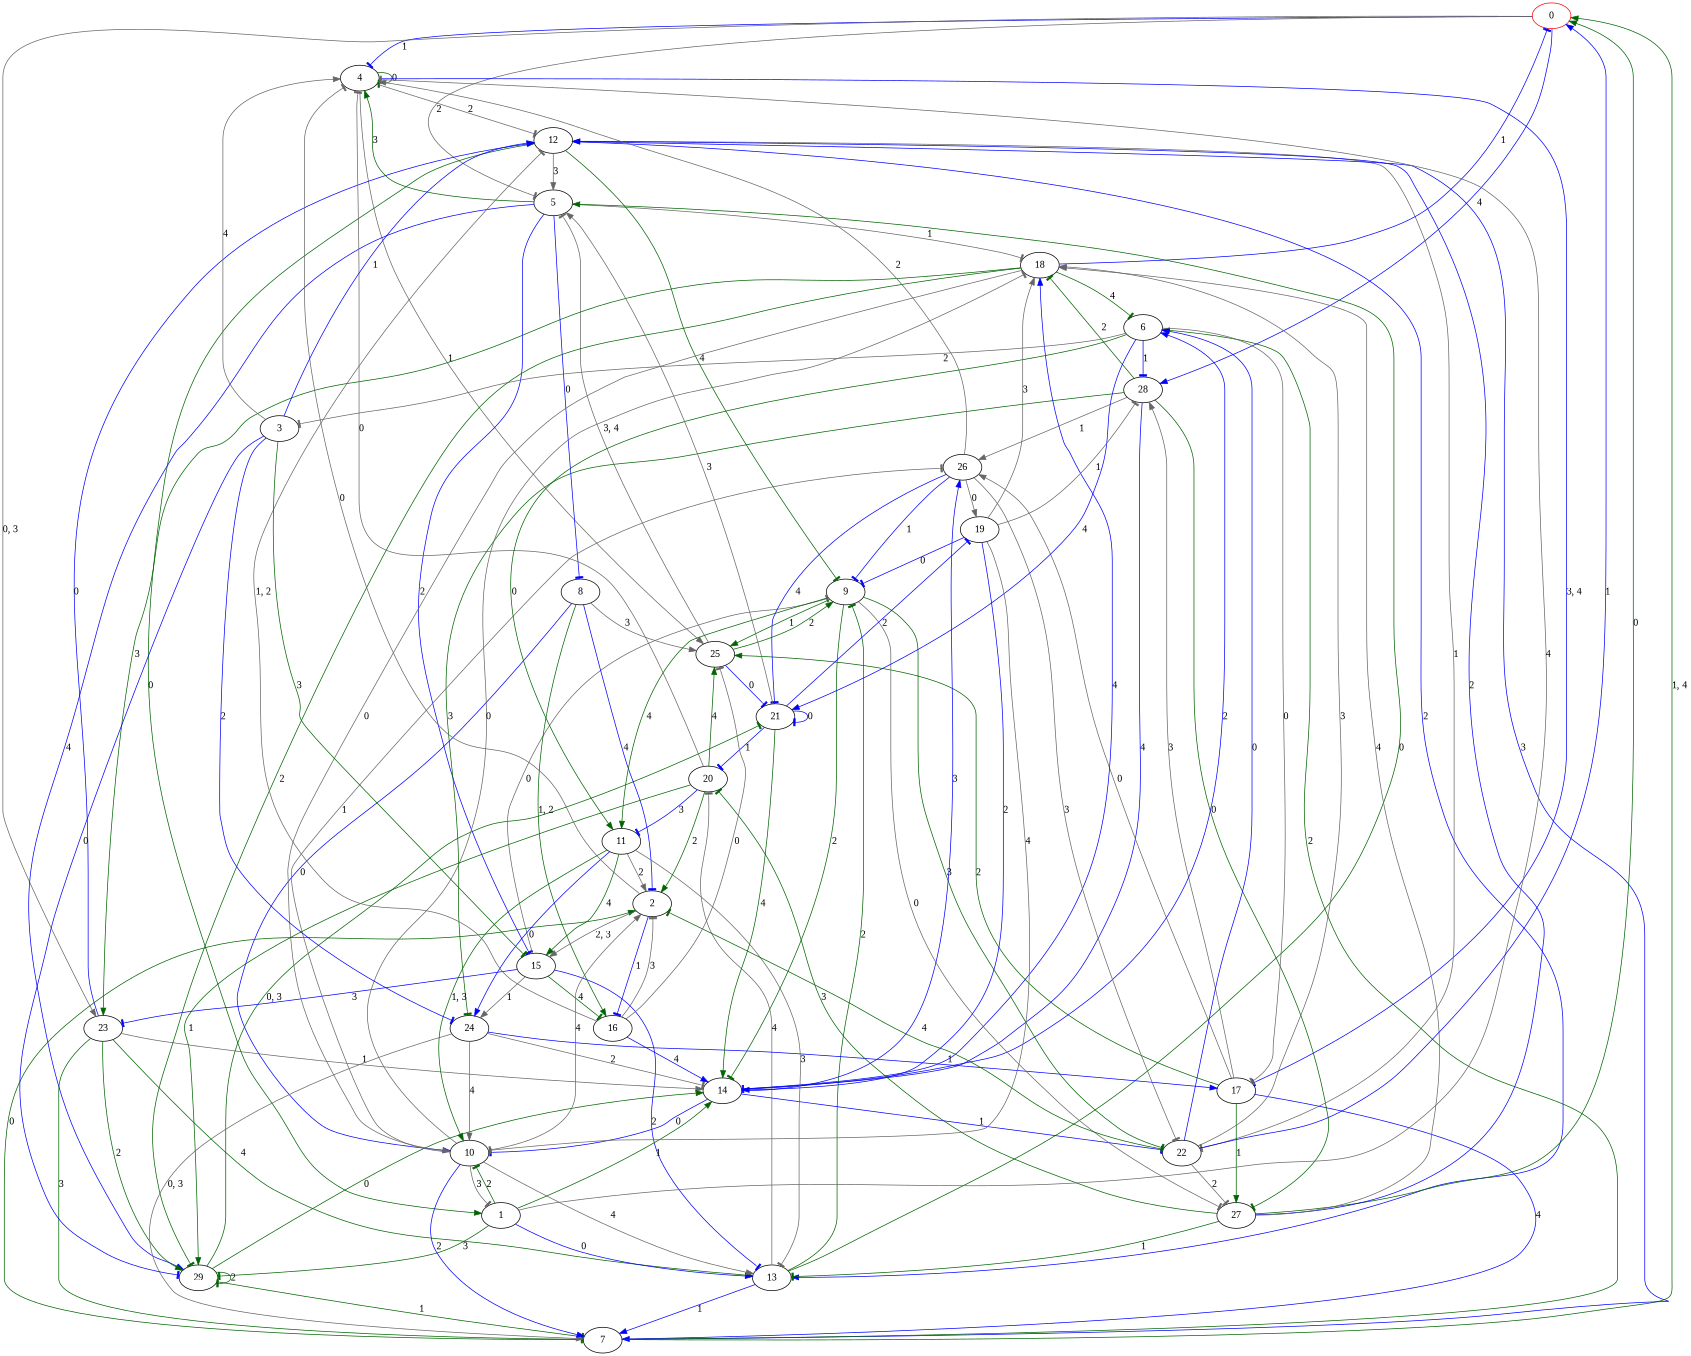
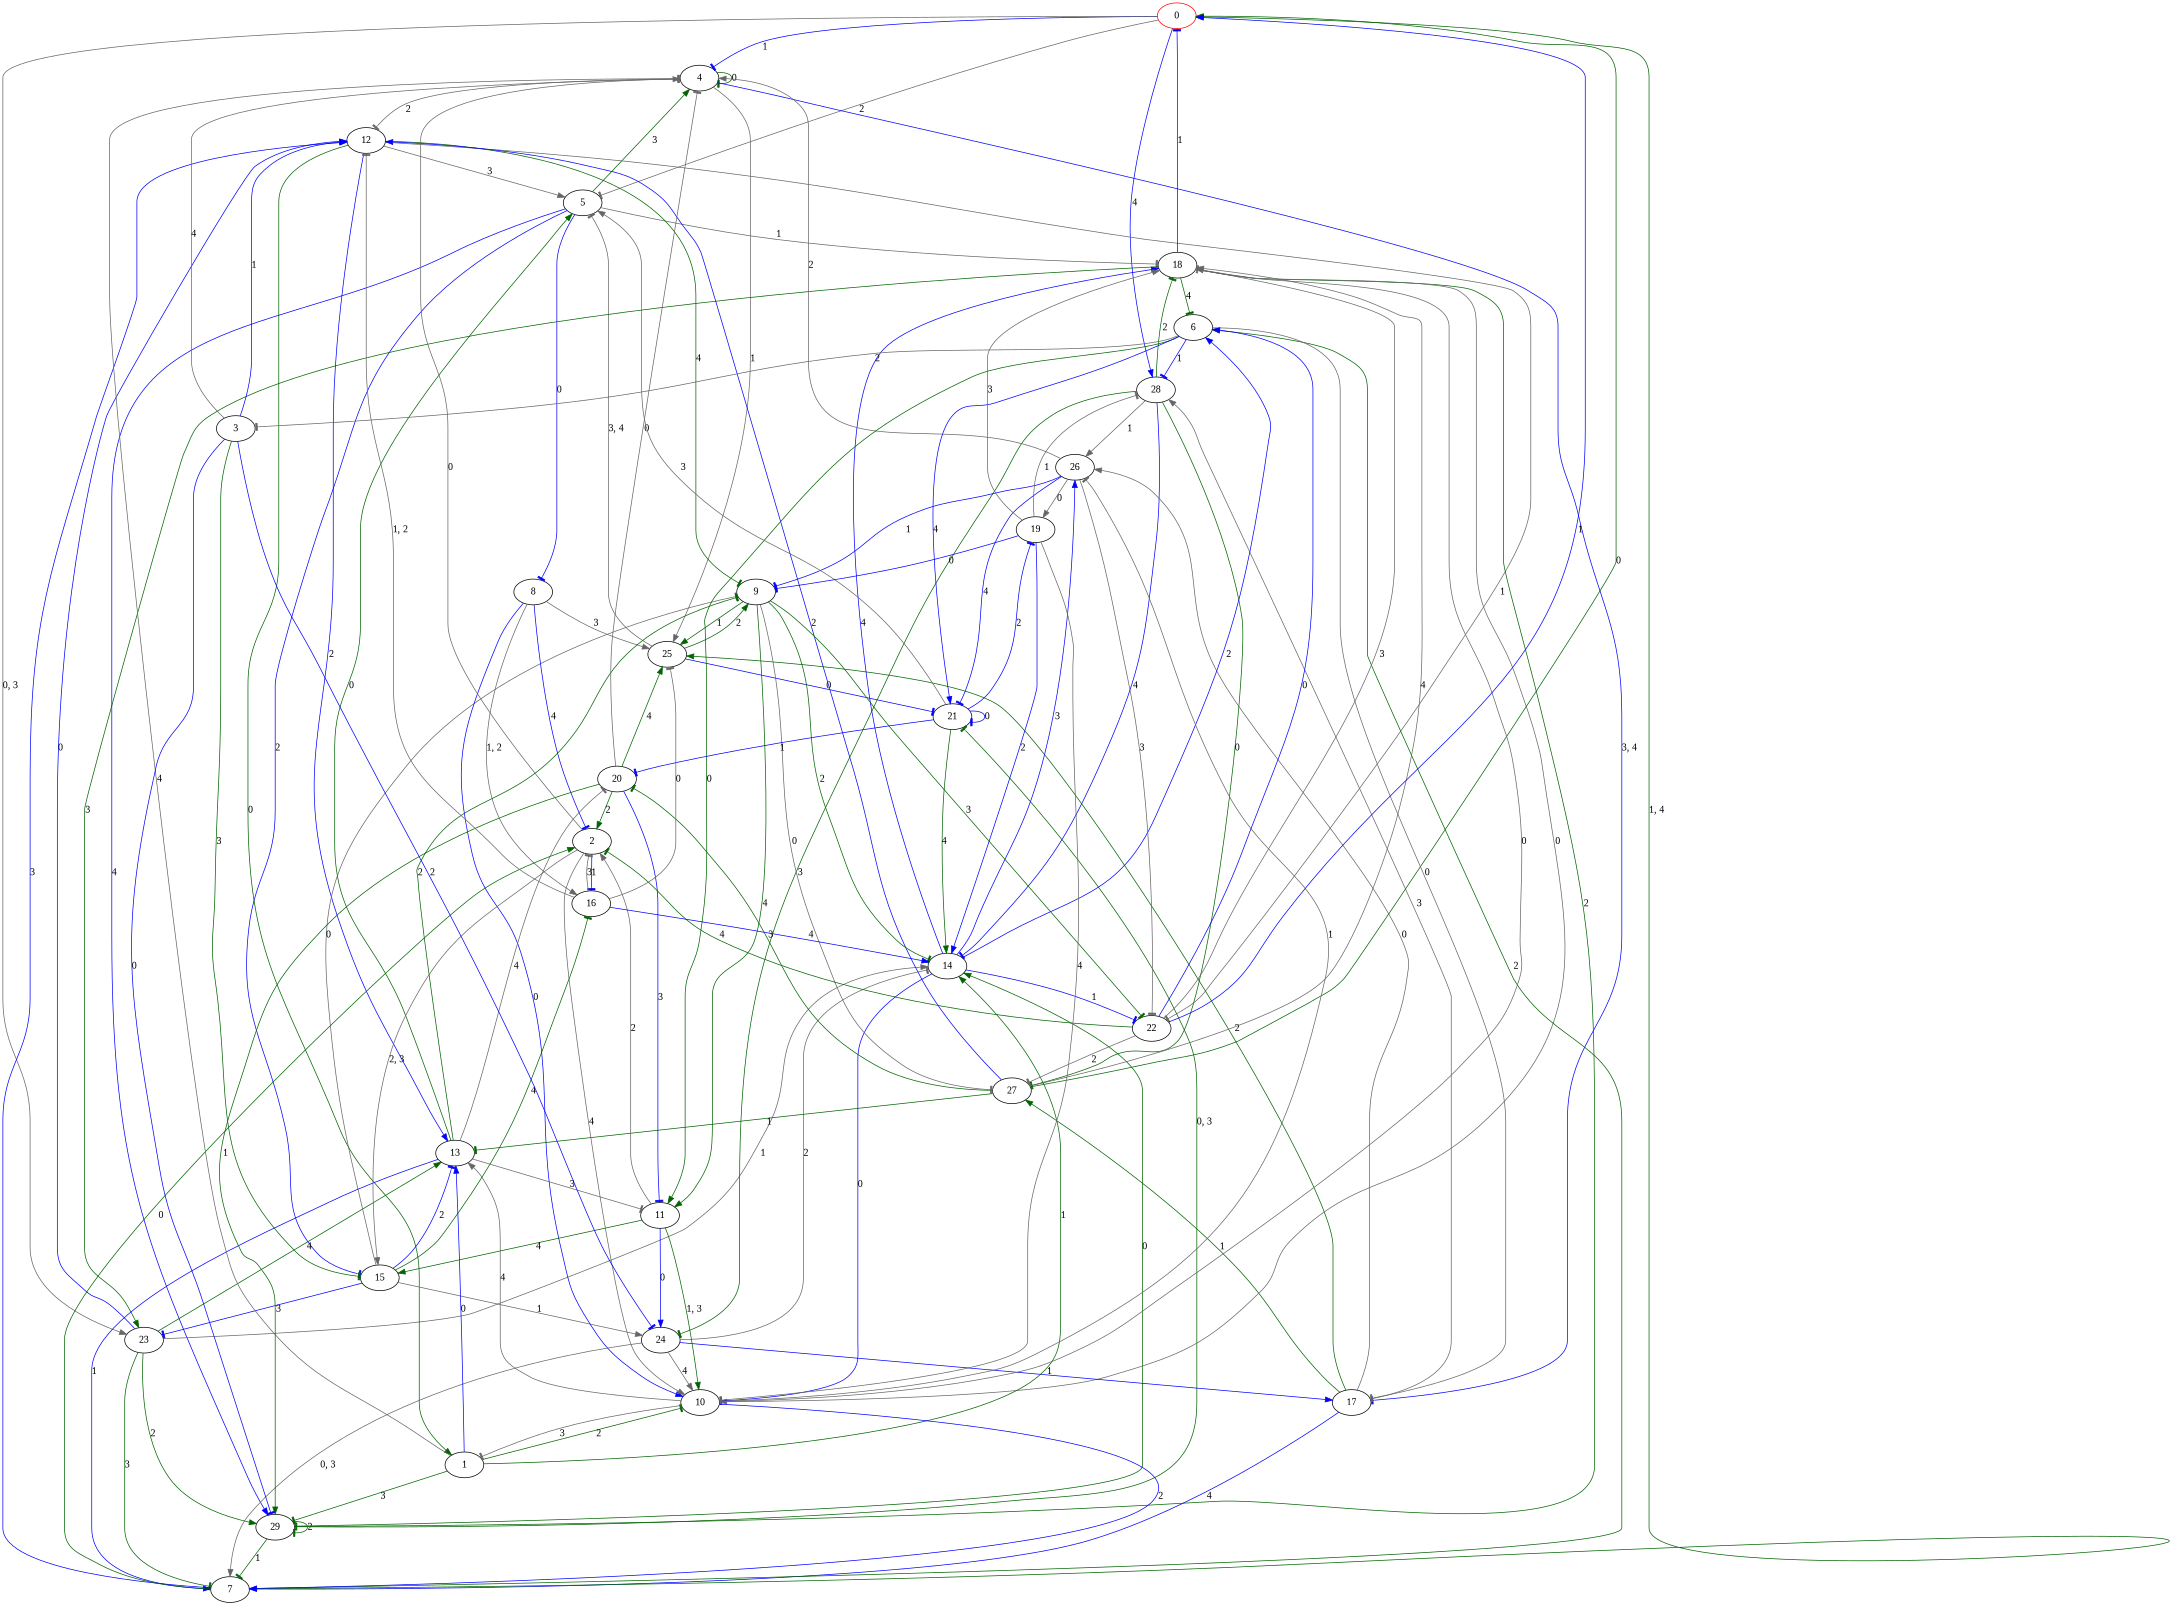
(539, 811) -> (487, 760)
(795, 1025) -> (556, 1184)
(575, 1067) -> (590, 1132)
